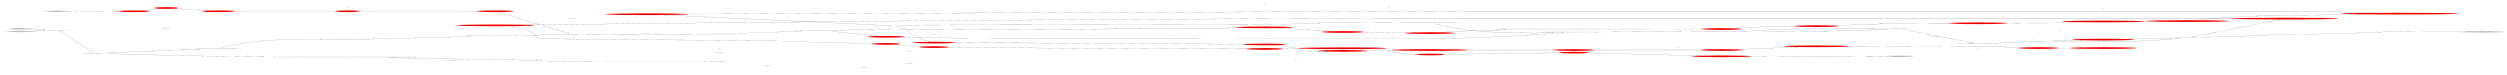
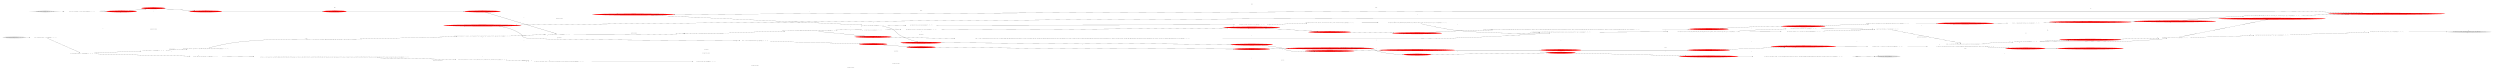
(21, 32) -> none
